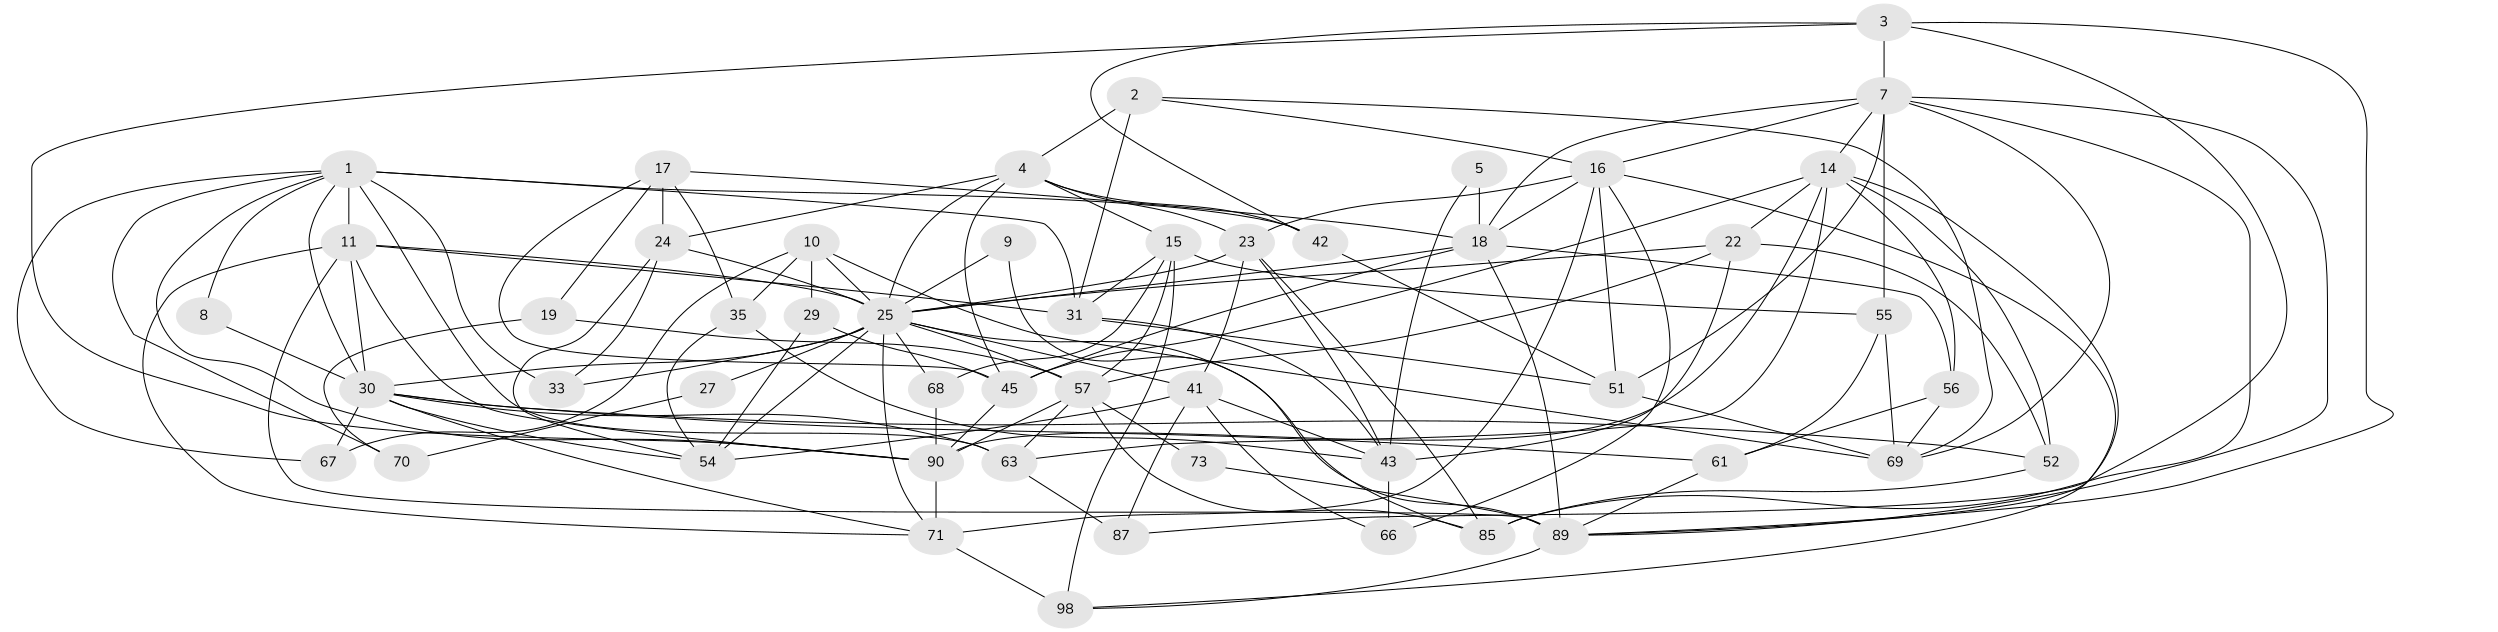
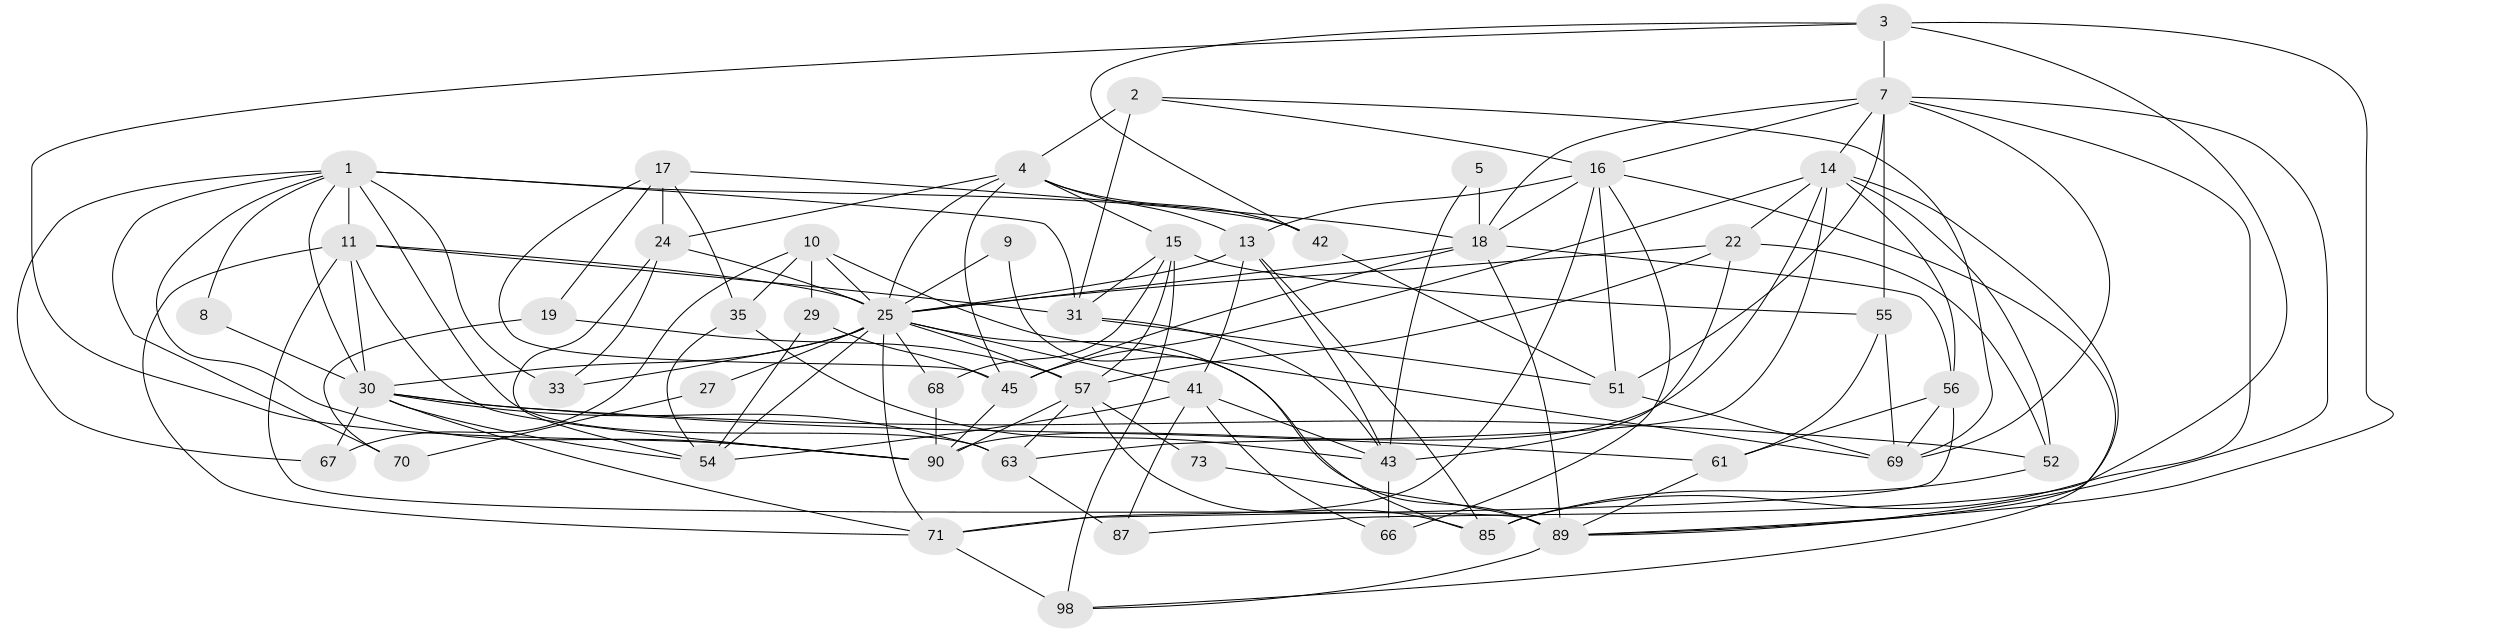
(1247, 243) -> (1247, 243)
(936, 500) -> (1645, 506)
